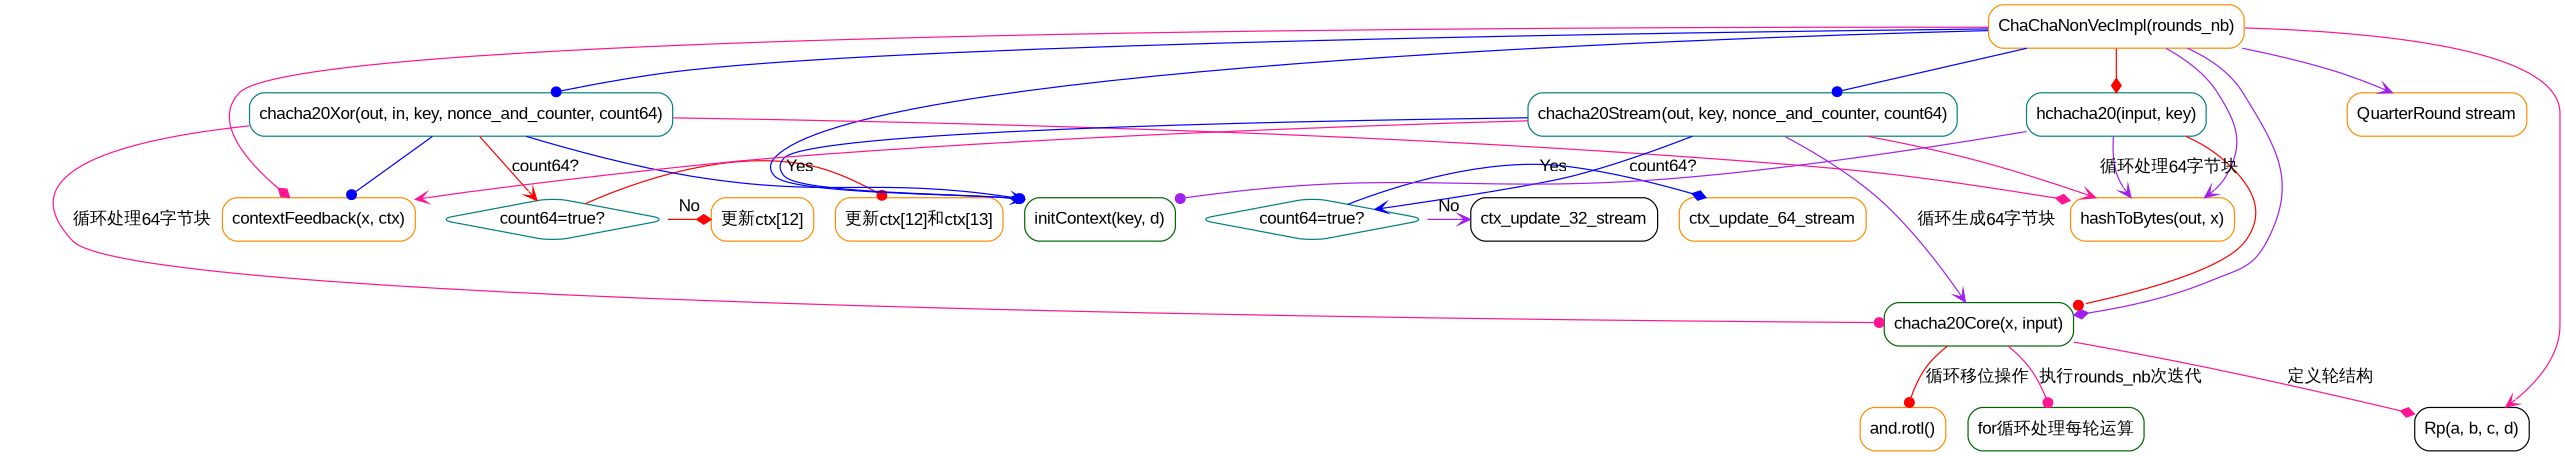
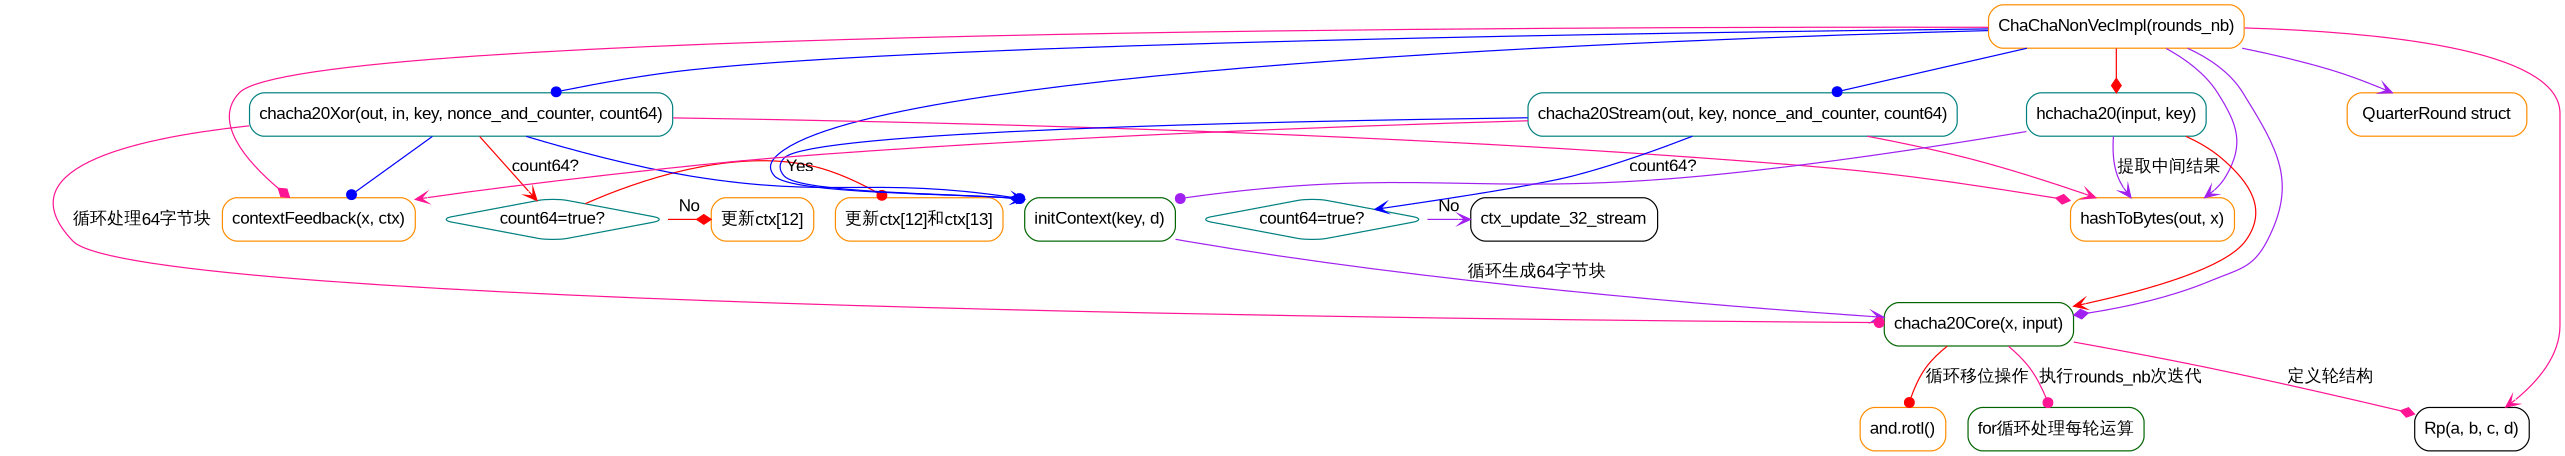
(2437, 115) -> (2437, 115)
(2169, 167) -> (2169, 167)
(1882, 202) -> (1523, 286)
(1773, 219) -> none
(2233, 253) -> (2233, 253)
